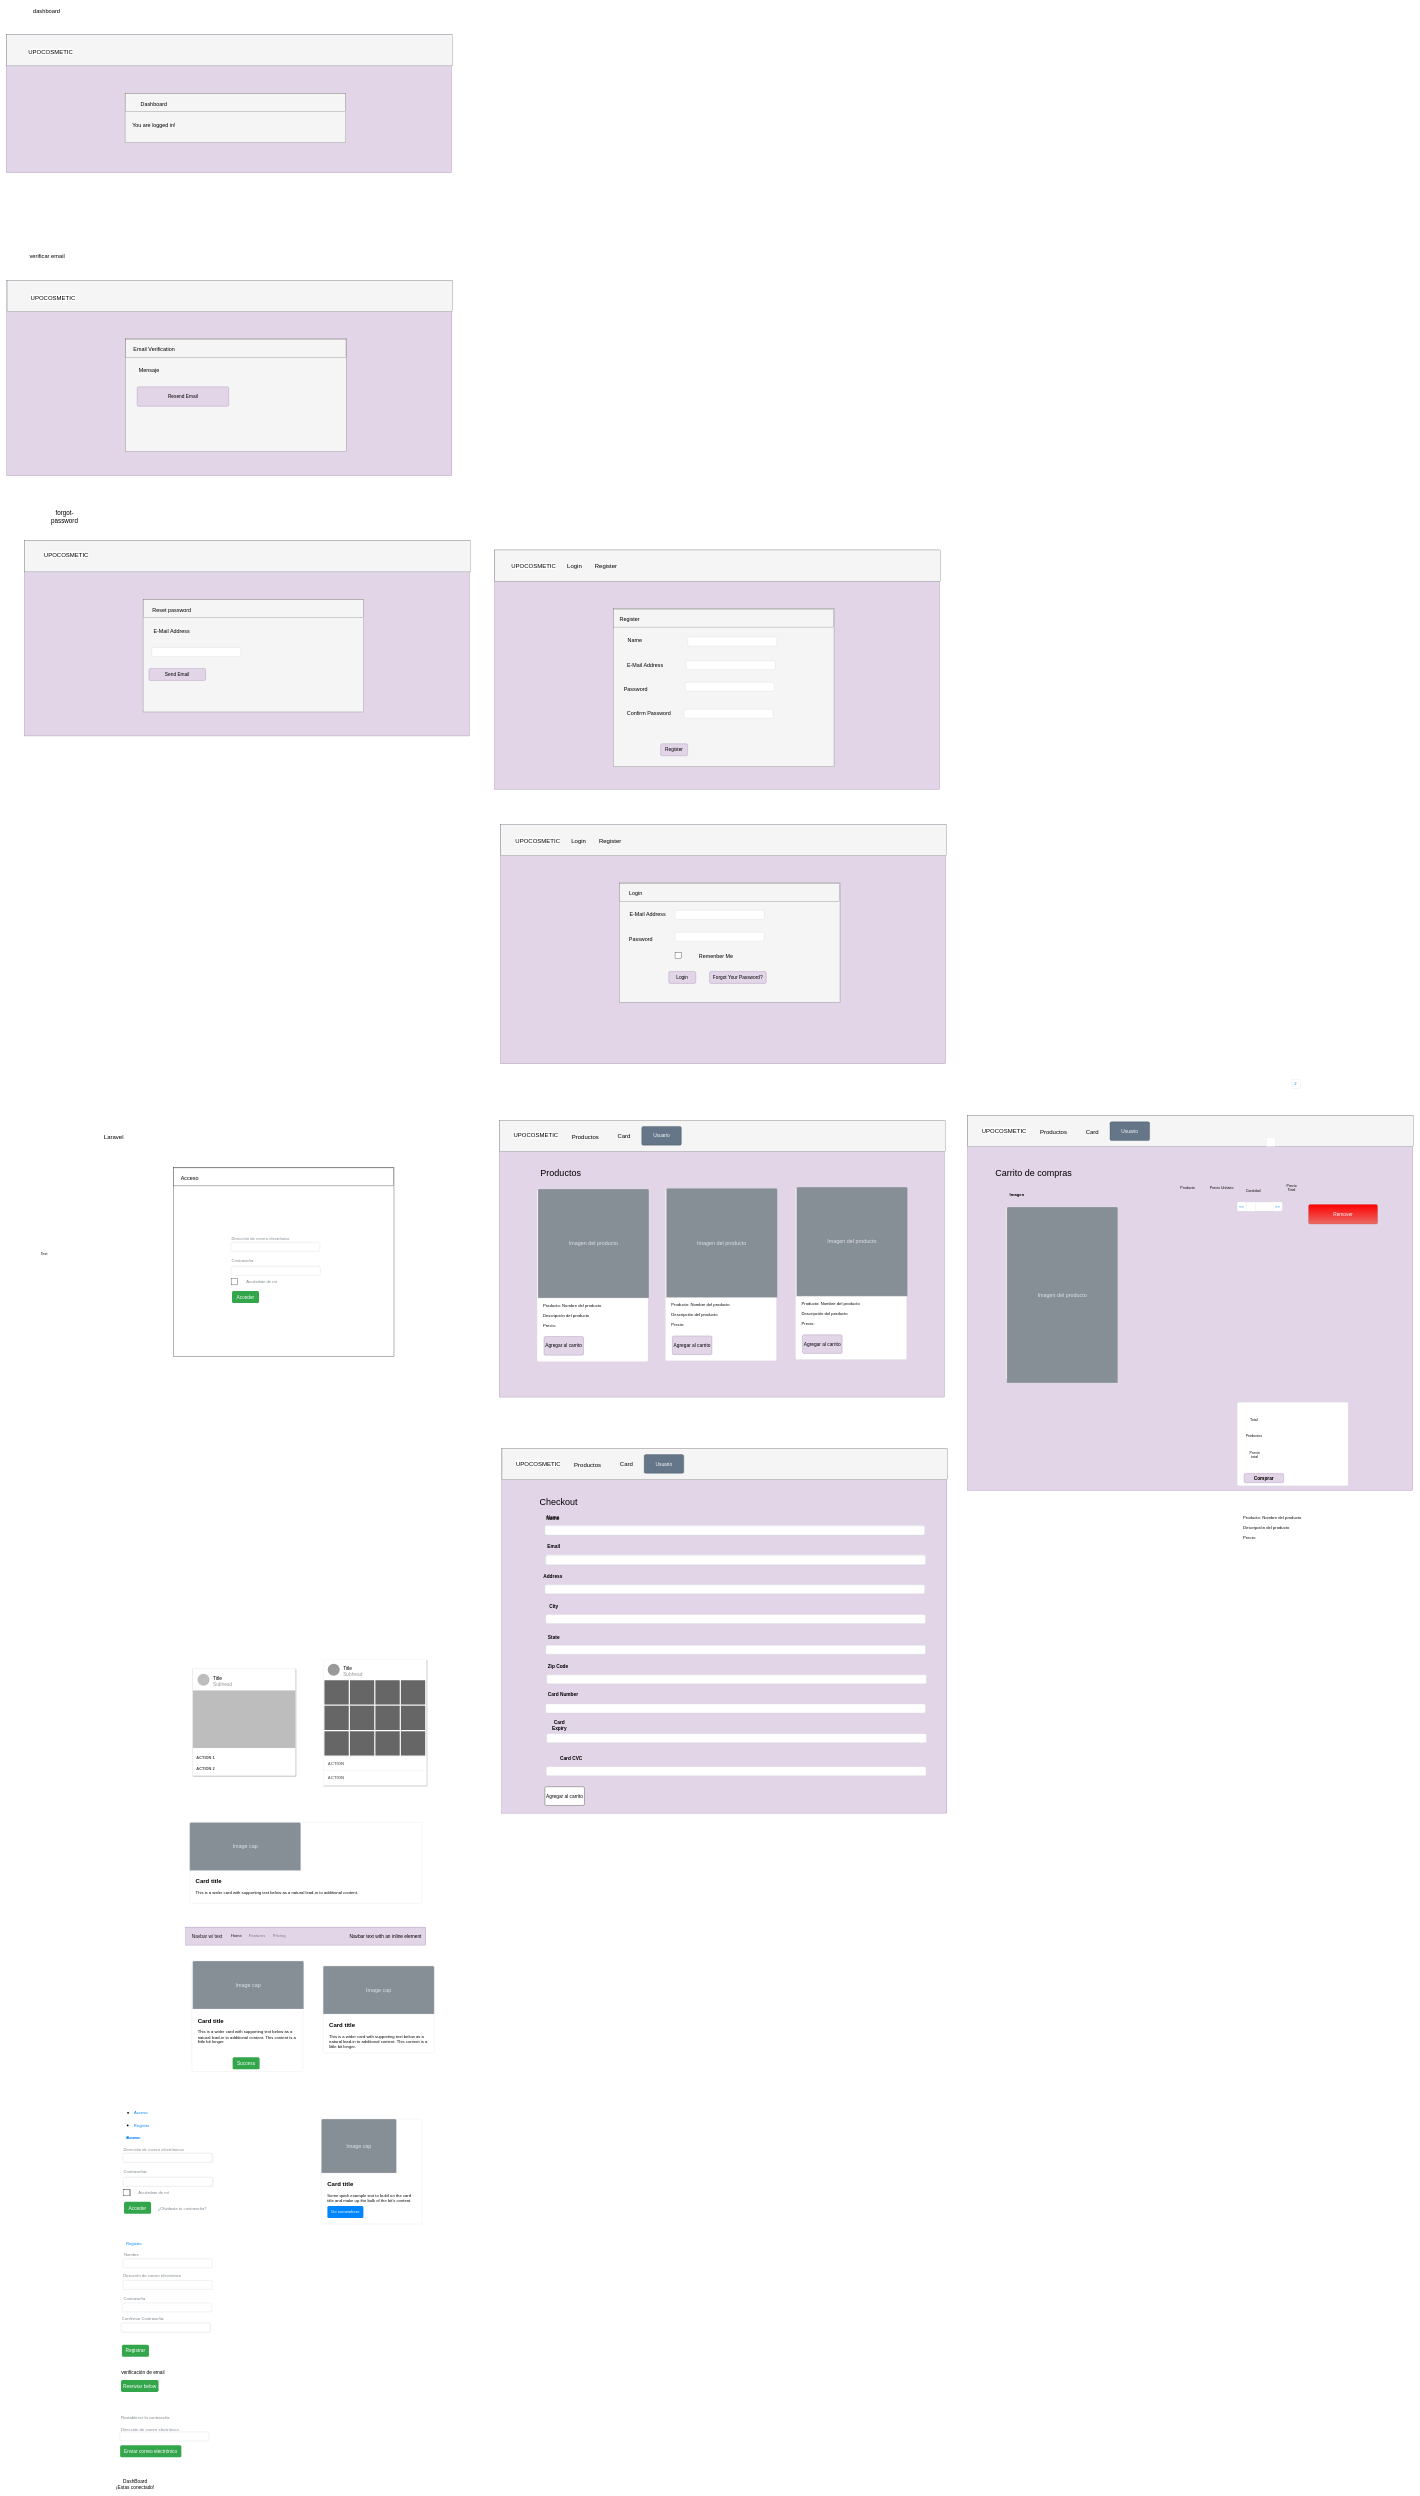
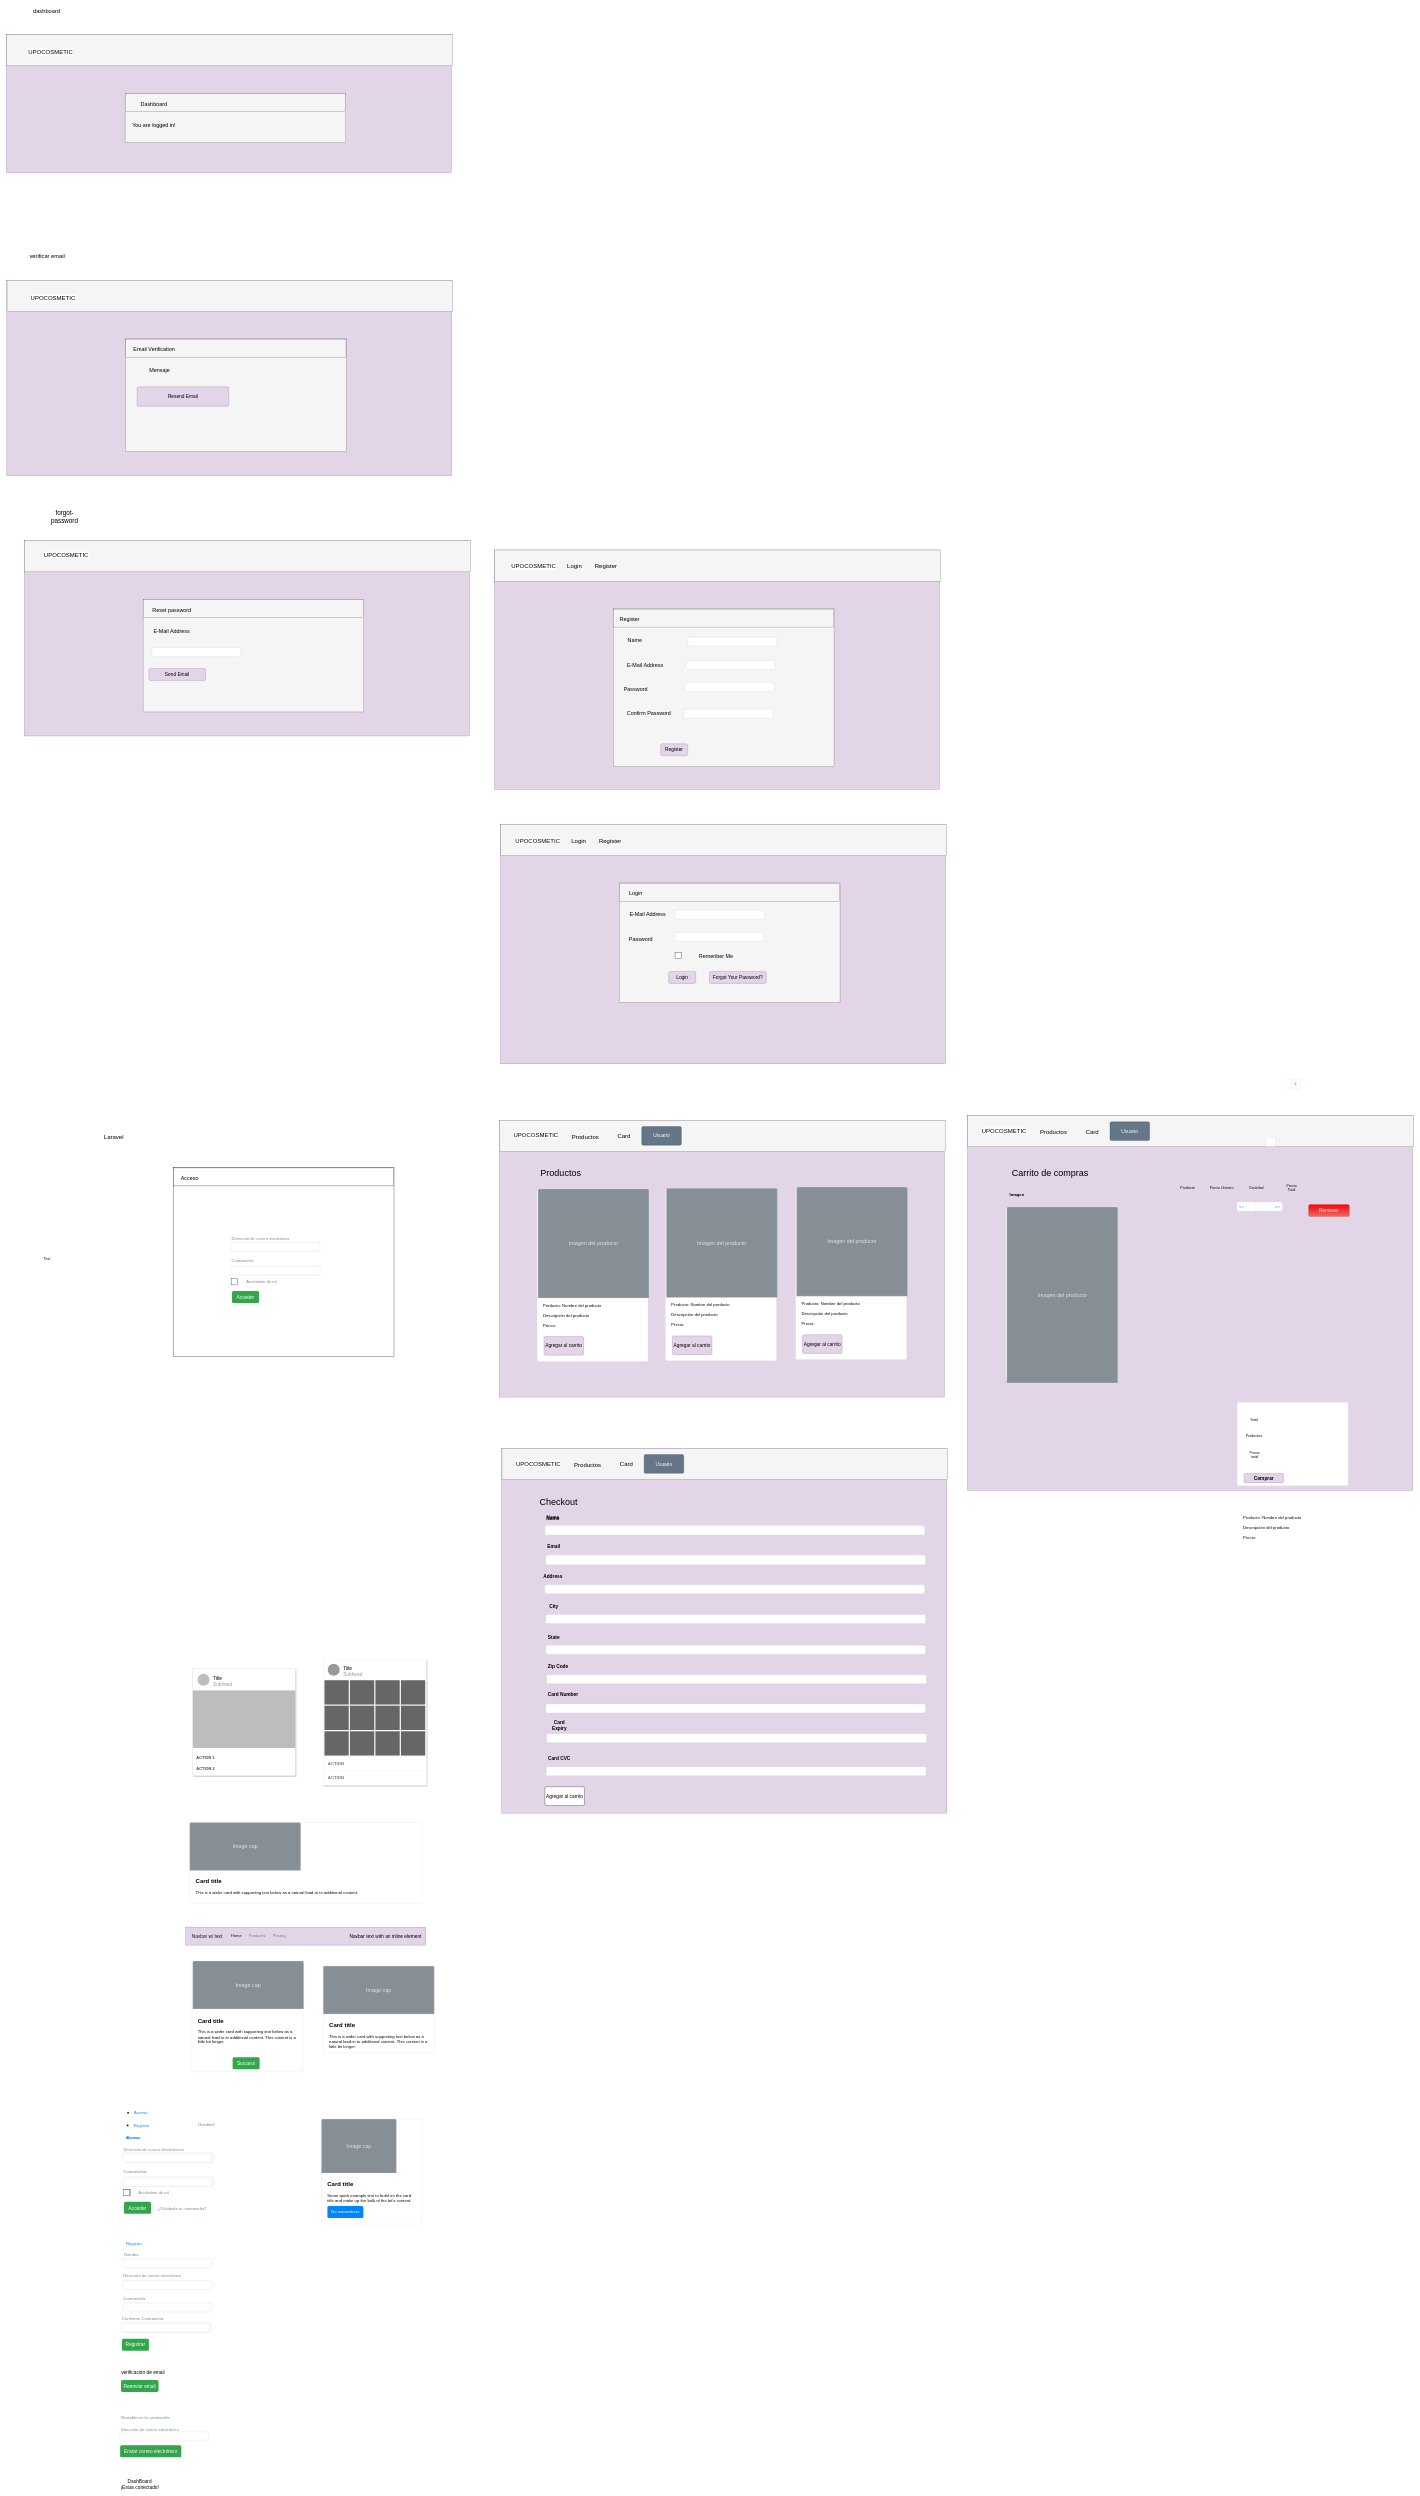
(149, 370) -> (160, 370)
(1034, 1172) -> (1050, 1172)
(1254, 1191) -> (1257, 1188)
(1343, 1214) -> (1329, 1210)
(44, 1254) -> (47, 1258)
(571, 1758) -> (559, 1758)
none -> (207, 2124)
(135, 2351) -> (135, 2345)
(140, 2386) -> (140, 2386)
(135, 2485) -> (140, 2485)
